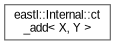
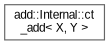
(58, 22) -> (55, 22)
